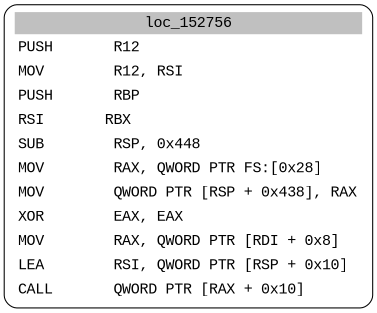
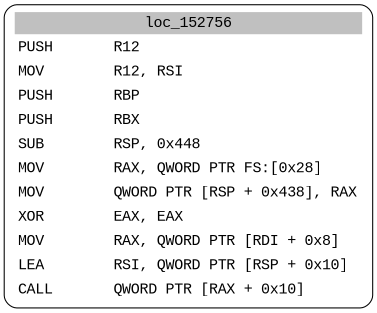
(75, 119) -> (79, 119)
